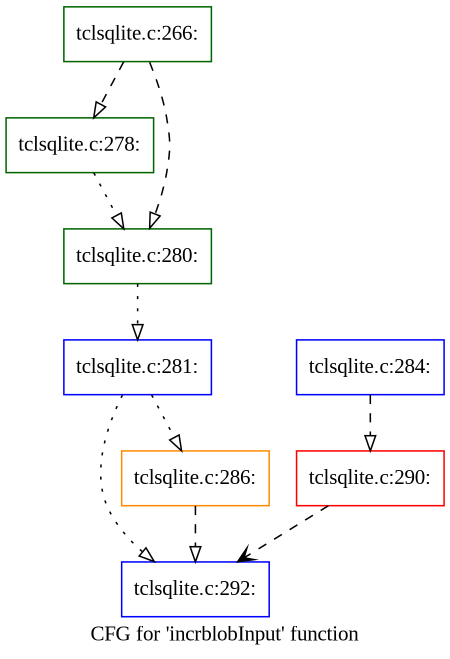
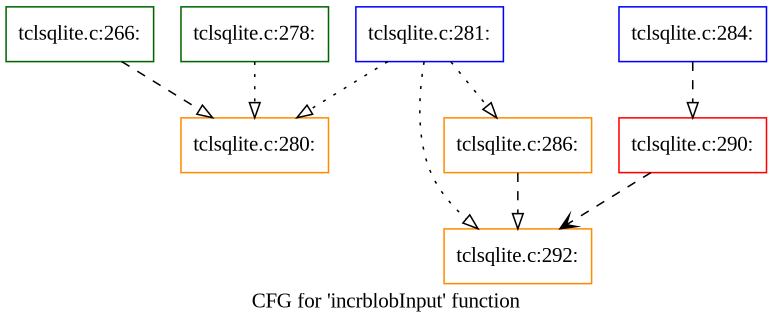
(112, 83) -> none
(138, 256) -> (255, 145)
(138, 304) -> (349, 85)
(195, 589) -> (518, 256)
